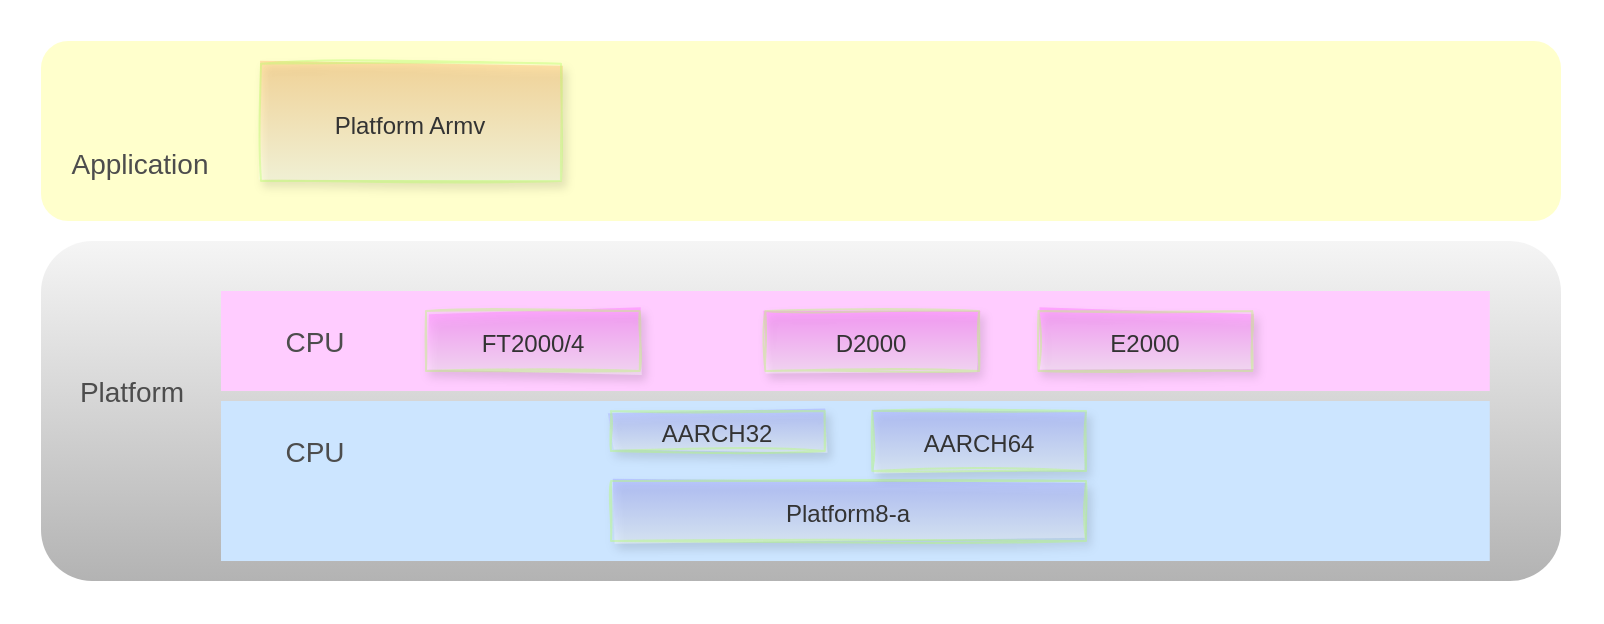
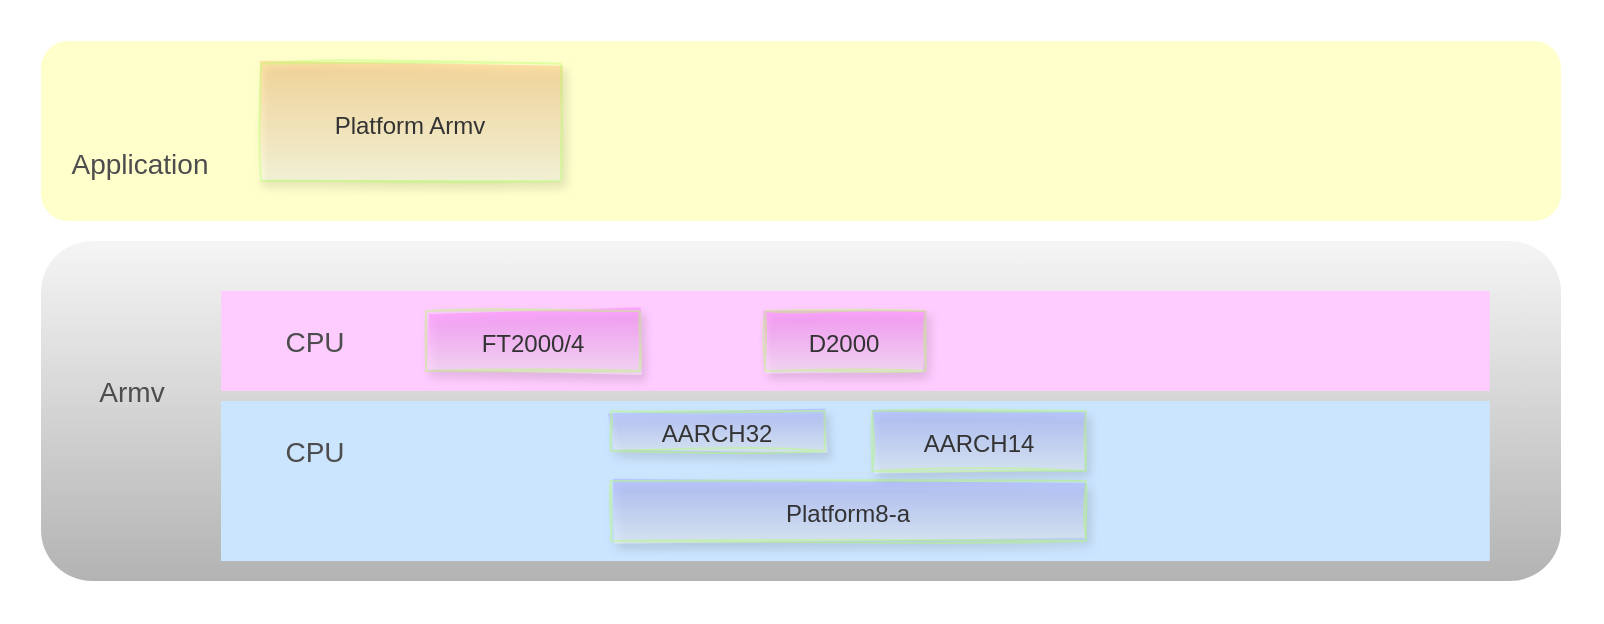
(872, 341) -> (845, 341)
(1145, 341) -> none
(133, 391) -> (133, 391)
(980, 441) -> (980, 441)
